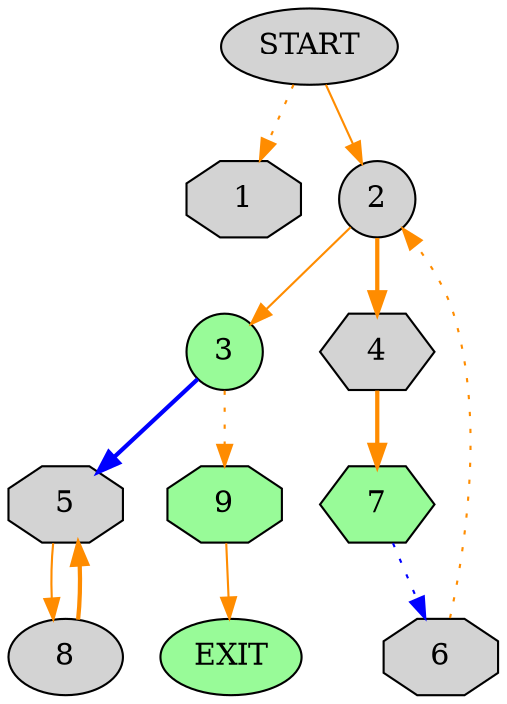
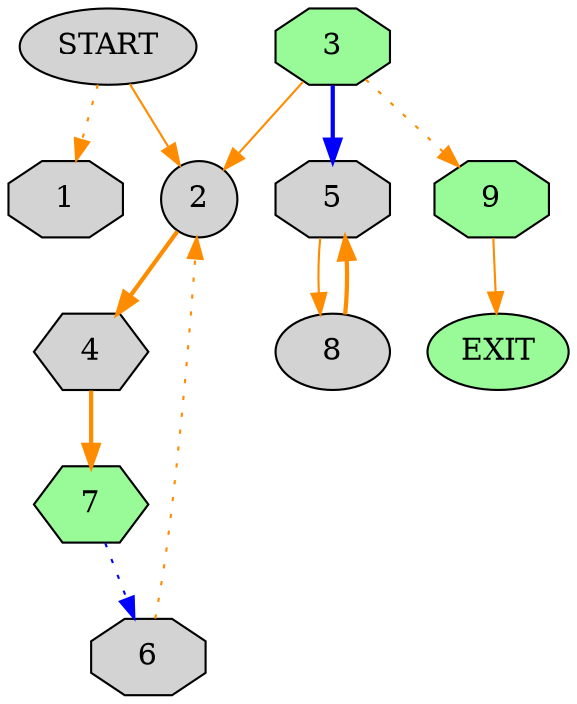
(309, 268) -> (271, 117)
(225, 352) -> (333, 47)
